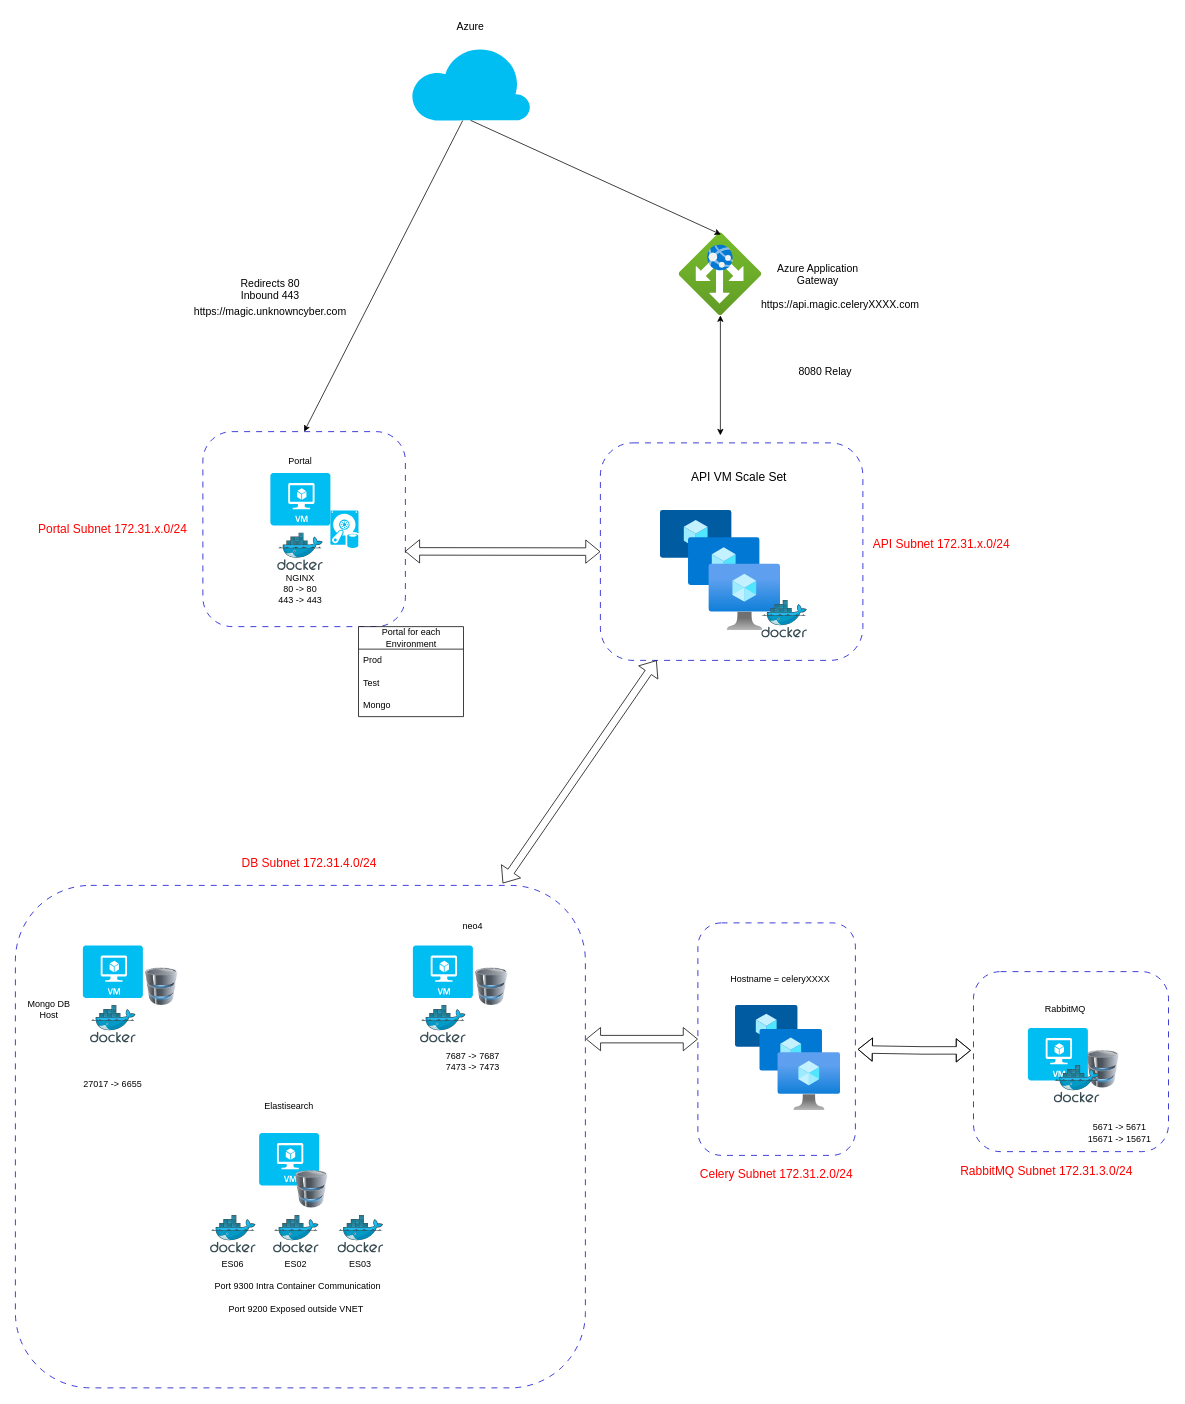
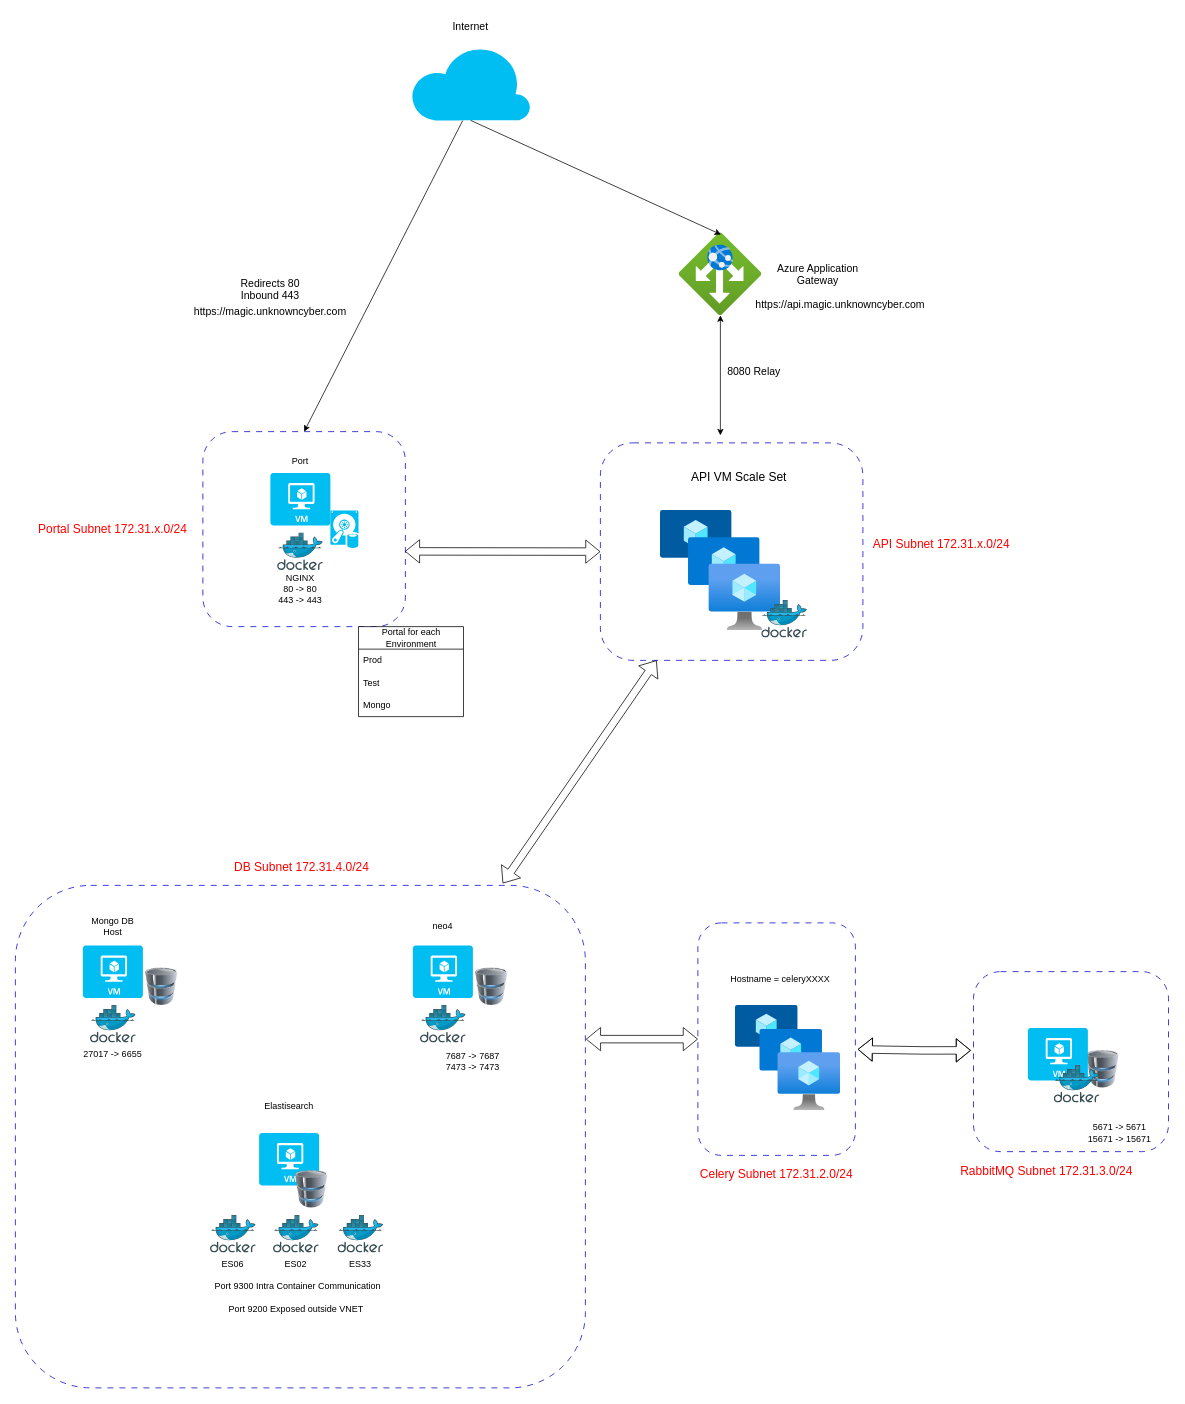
(471, 27) -> (471, 27)
(840, 304) -> (840, 304)
(825, 372) -> (754, 372)
(300, 462) -> (300, 462)
(309, 863) -> (302, 867)
(473, 927) -> (443, 927)
(49, 1009) -> (113, 927)
(1065, 1009) -> none
(113, 1084) -> (113, 1054)
(360, 1264) -> (360, 1264)
